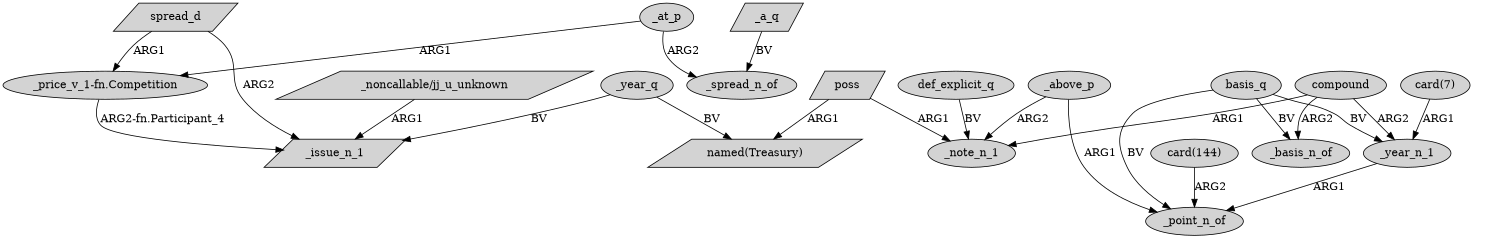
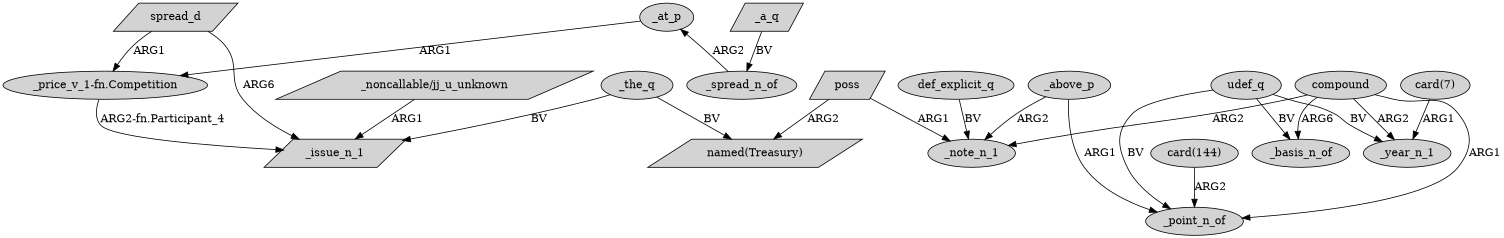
(668, 58) -> (708, 53)
(259, 85) -> (259, 85)
(637, 85) -> (637, 85)
(1246, 85) -> (1246, 85)
(823, 119) -> (823, 119)
(1229, 119) -> (1229, 119)
(1318, 119) -> (1318, 119)
(1306, 186) -> (1429, 186)
